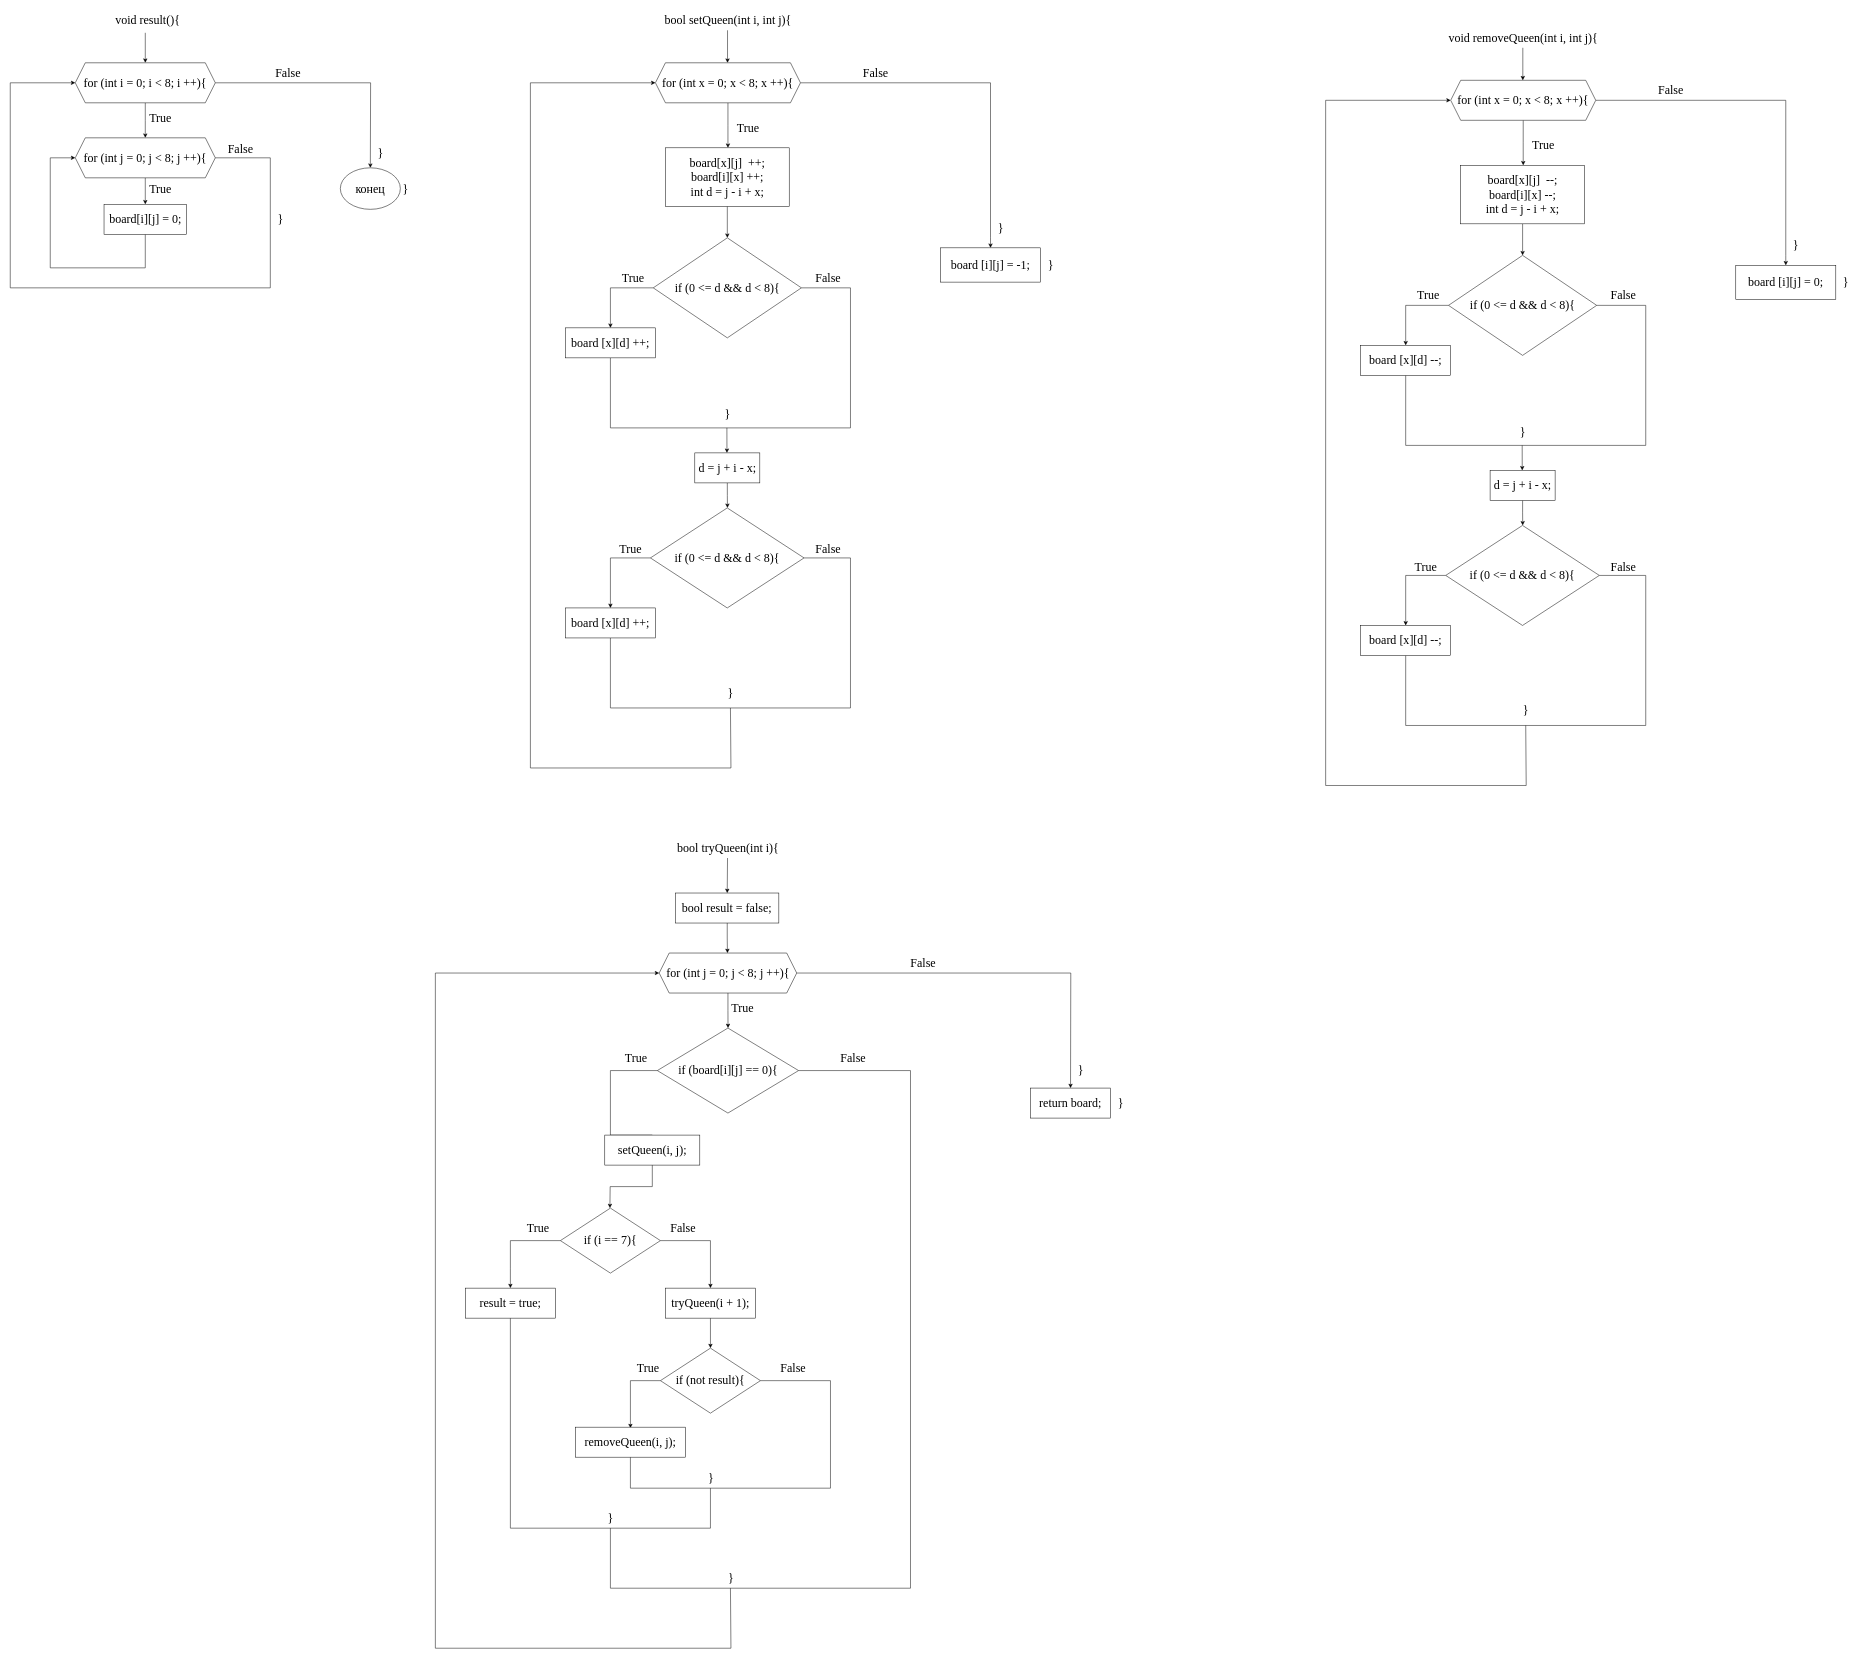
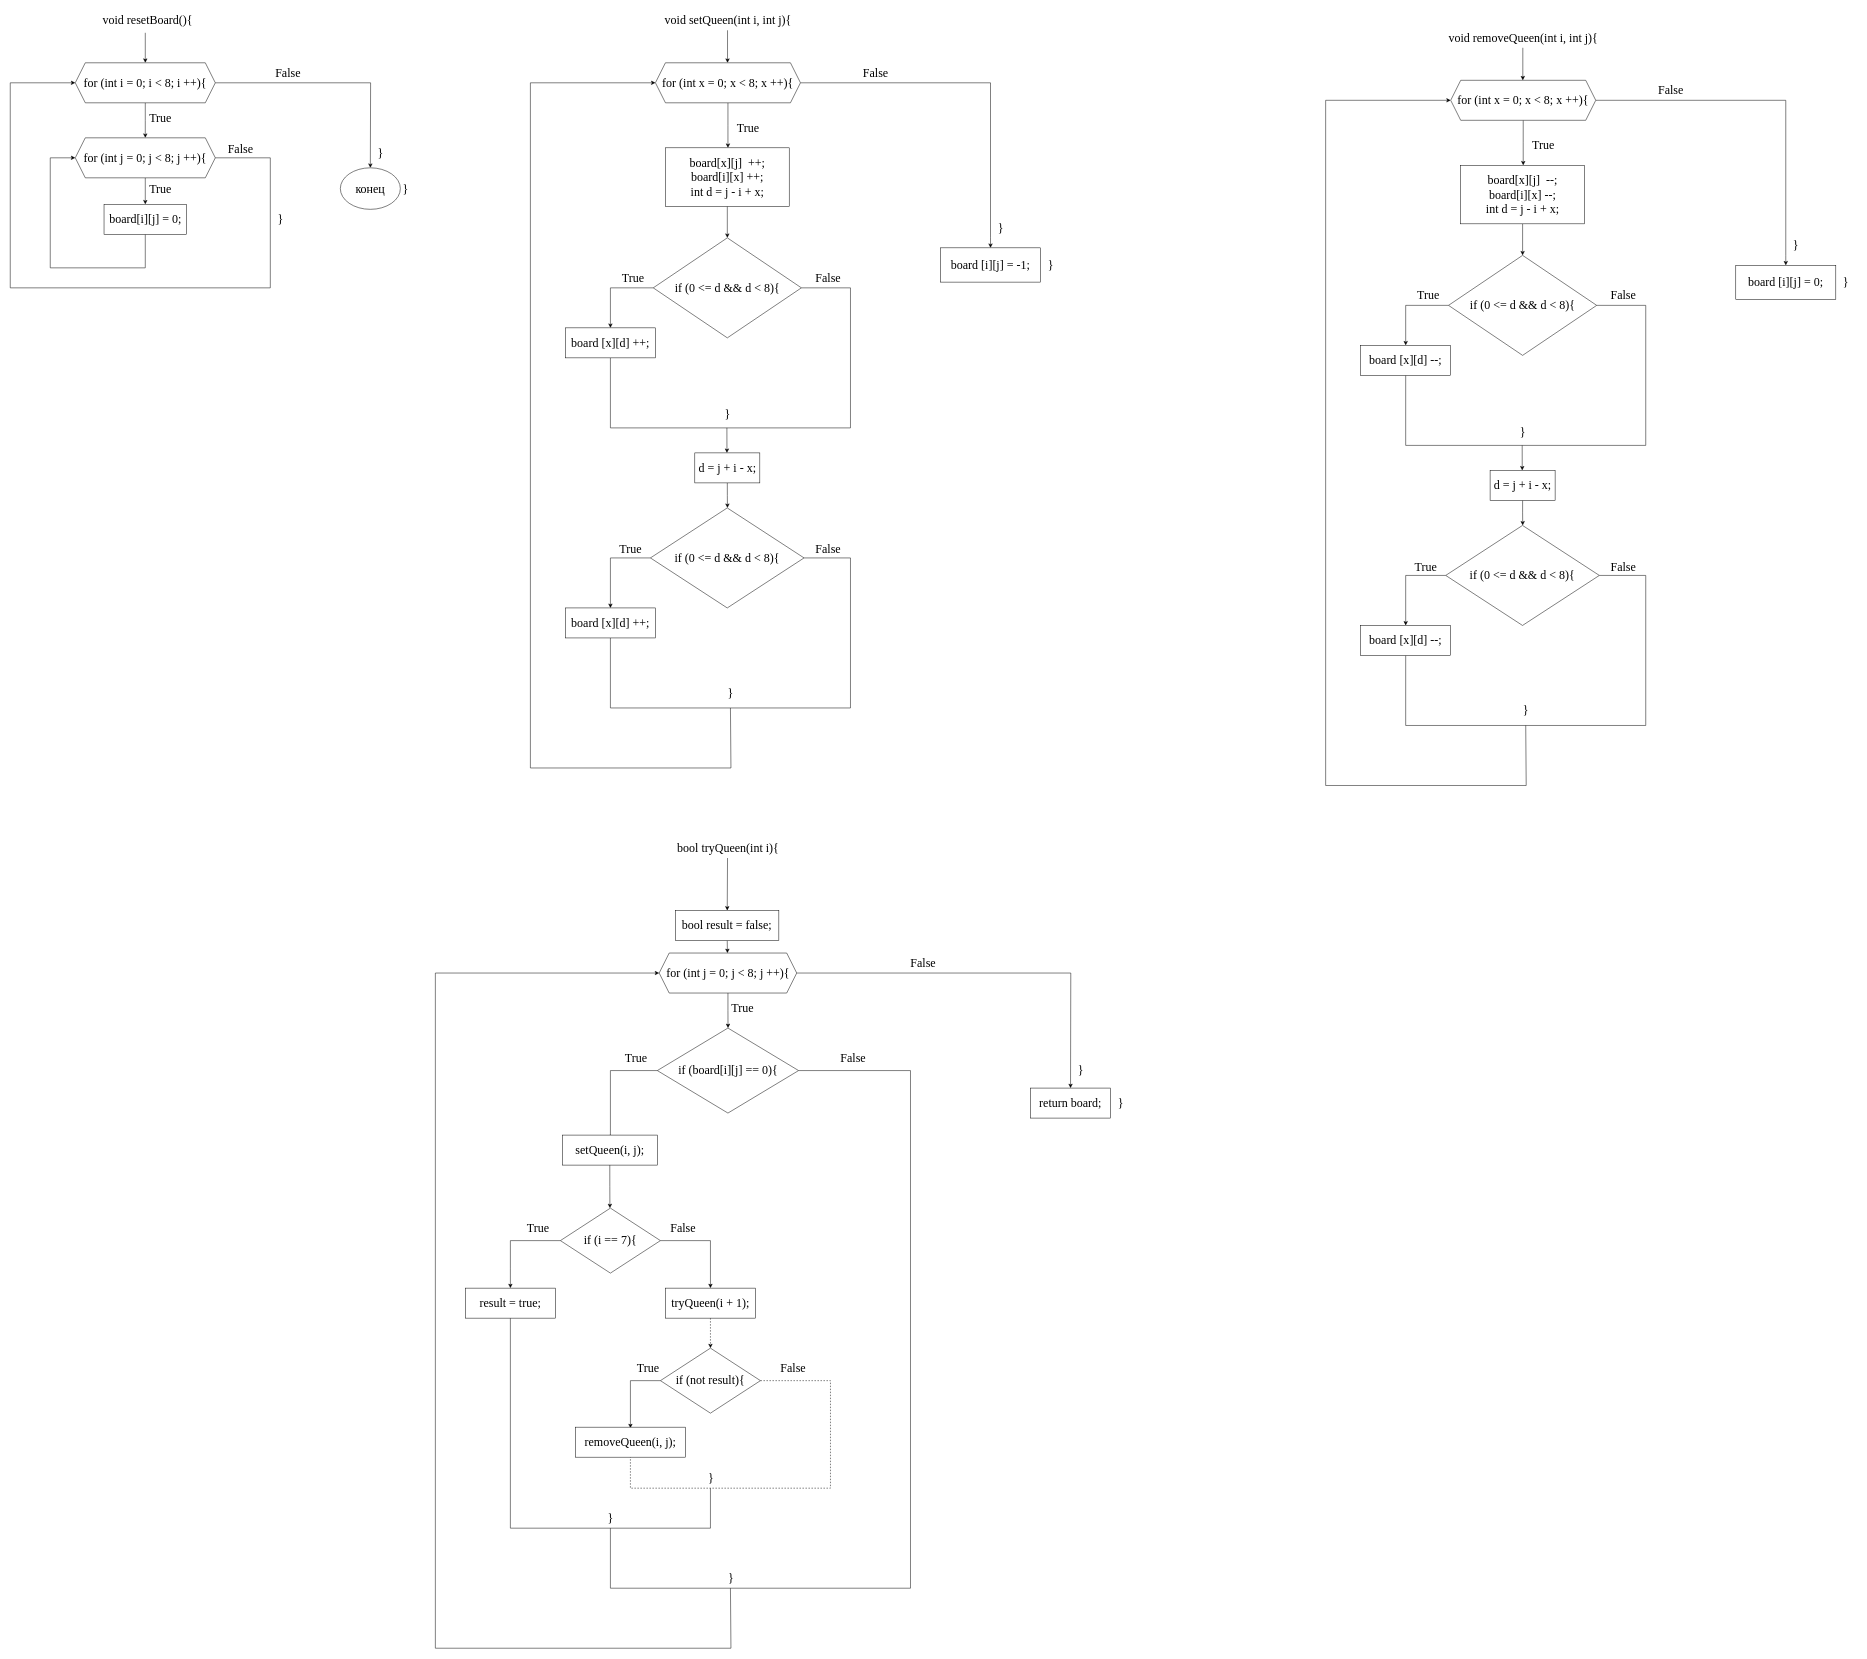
(148, 20) -> (148, 20)
(728, 20) -> (728, 20)
(727, 908) -> (727, 925)
(652, 1150) -> (610, 1150)
(710, 1331) -> (710, 1331)
(803, 1488) -> (803, 1488)
